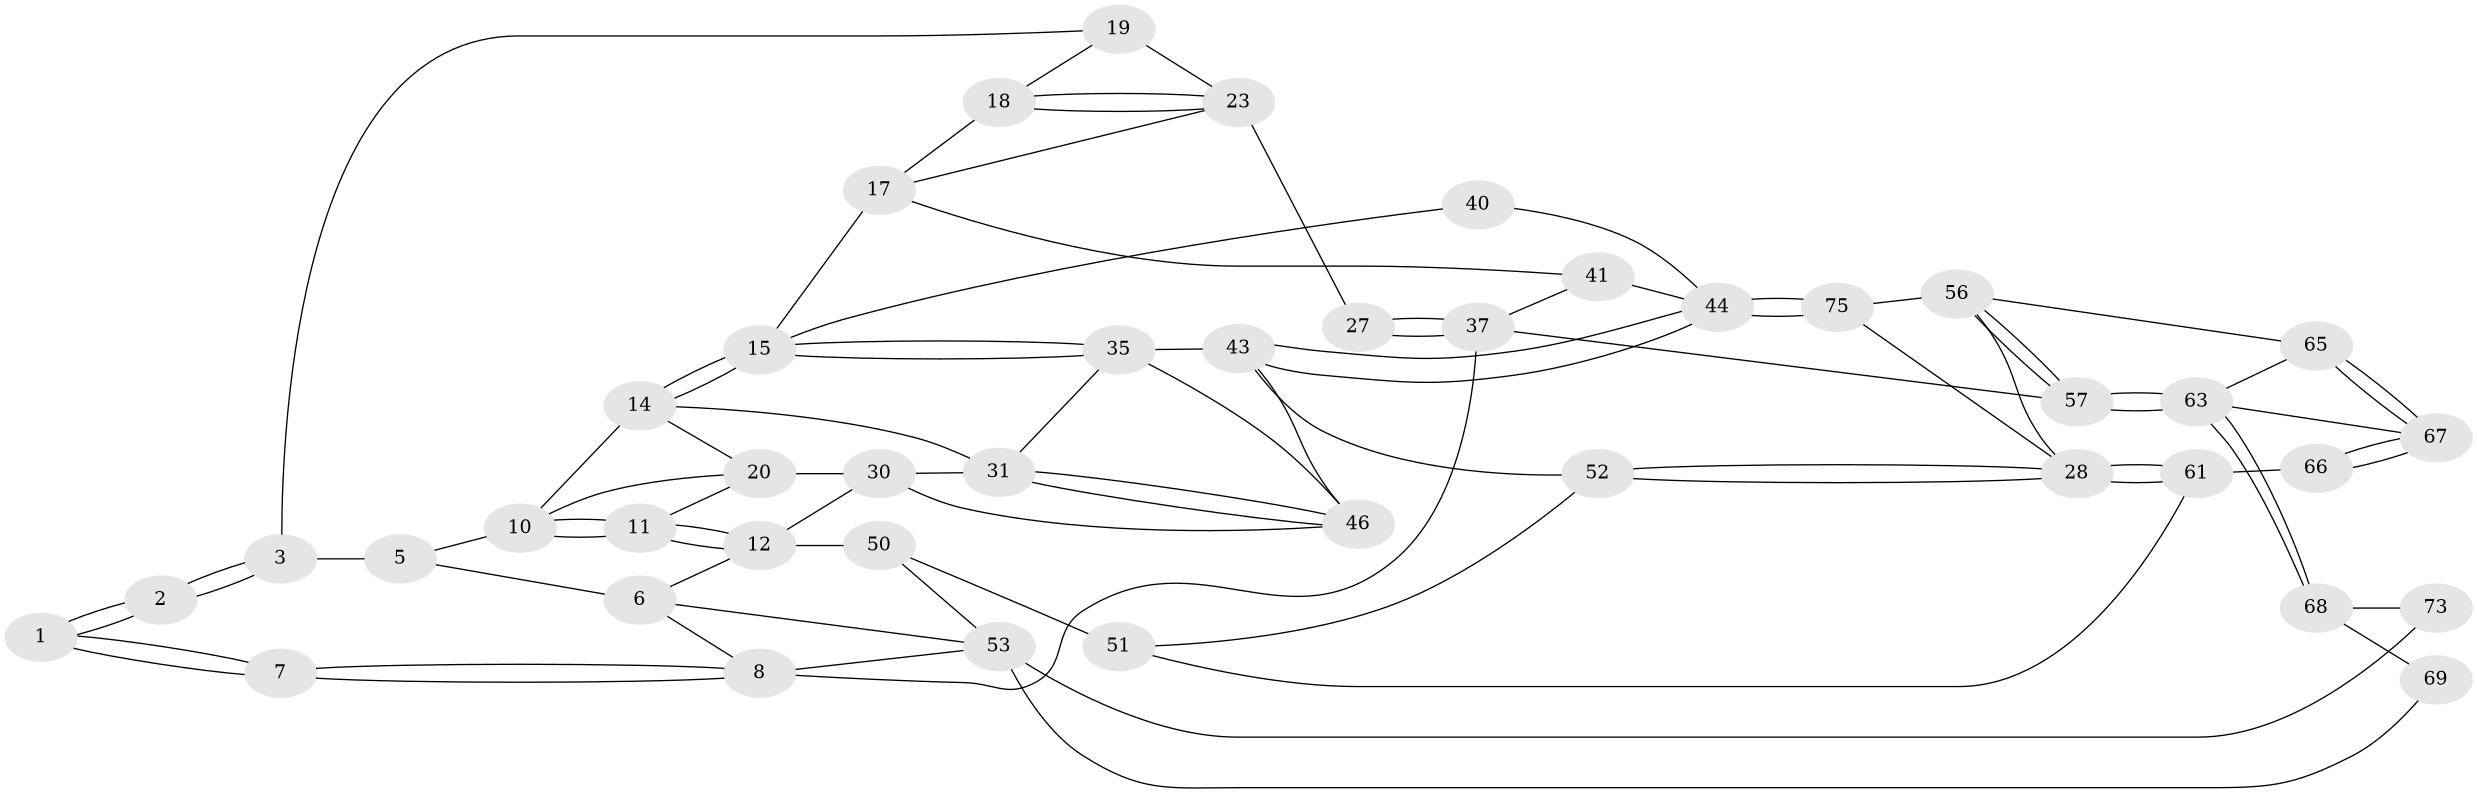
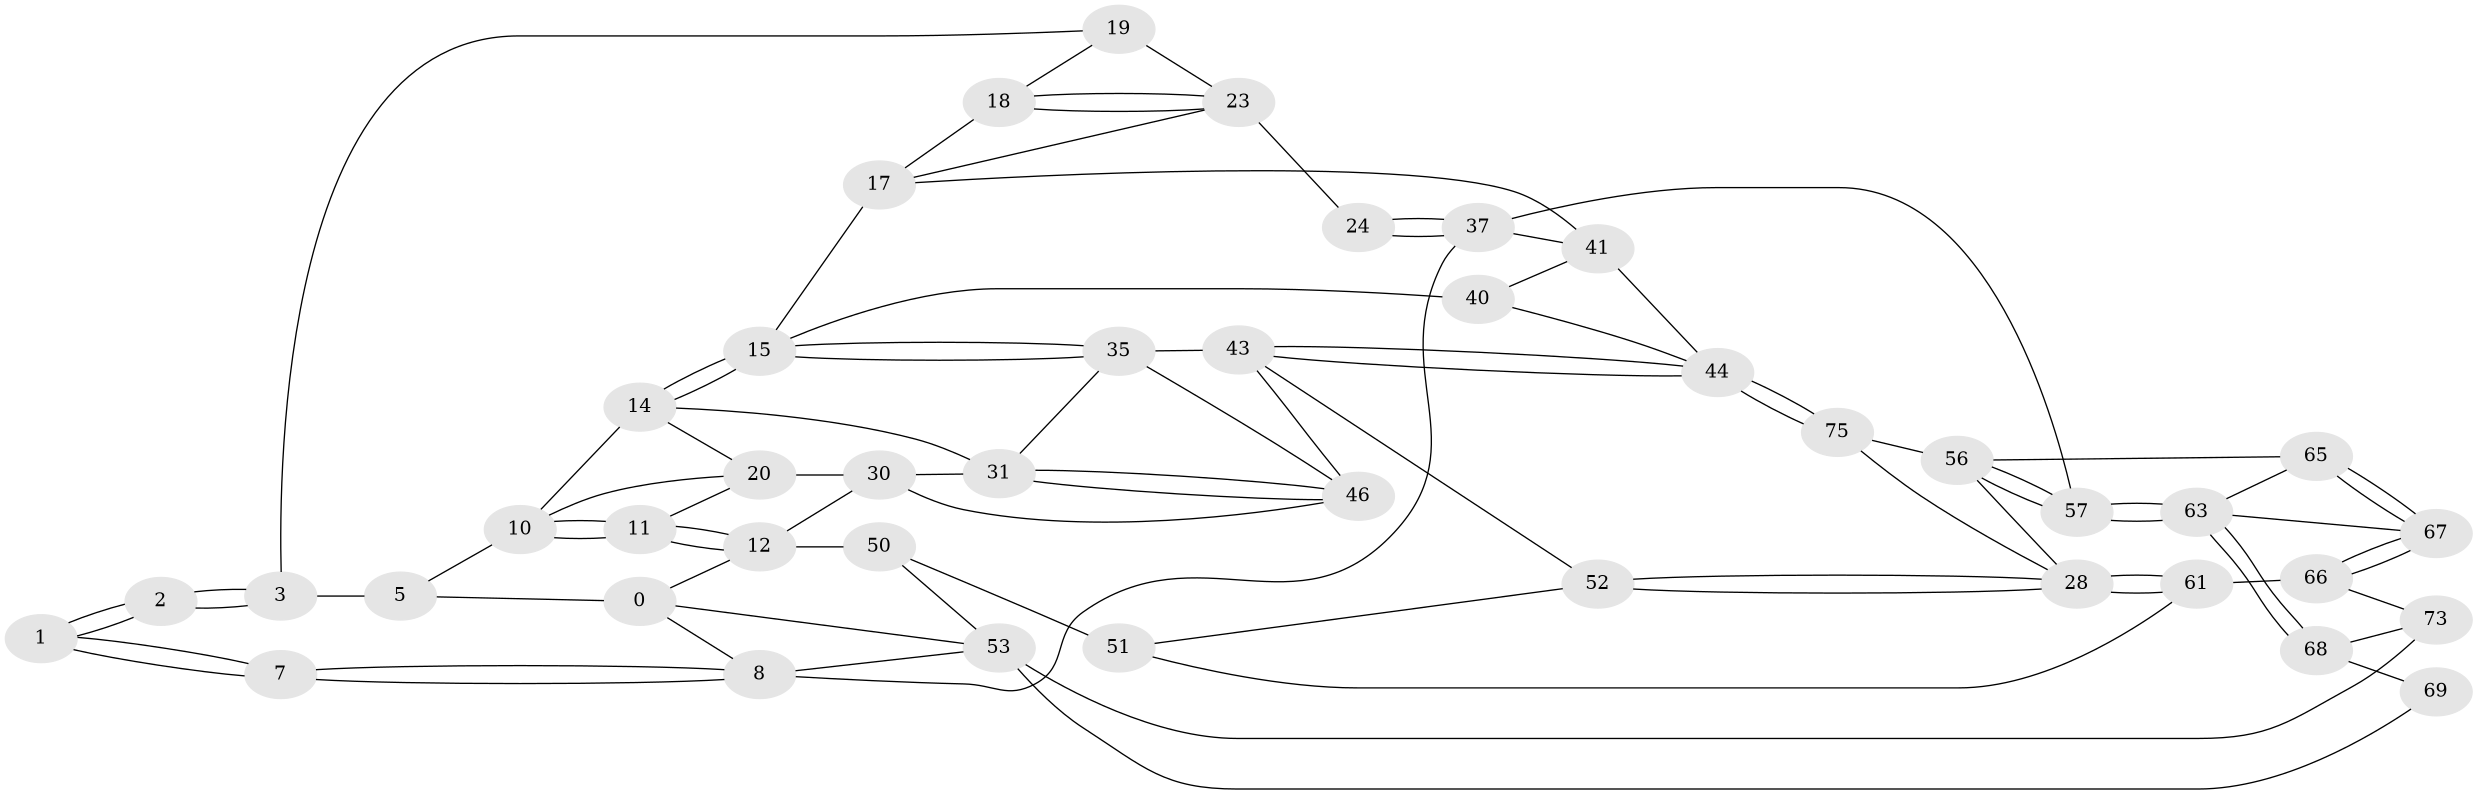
none -> (1538, 274)
(1358, 327) -> (1358, 228)
none -> (2376, 599)
(640, 600) -> (640, 601)
